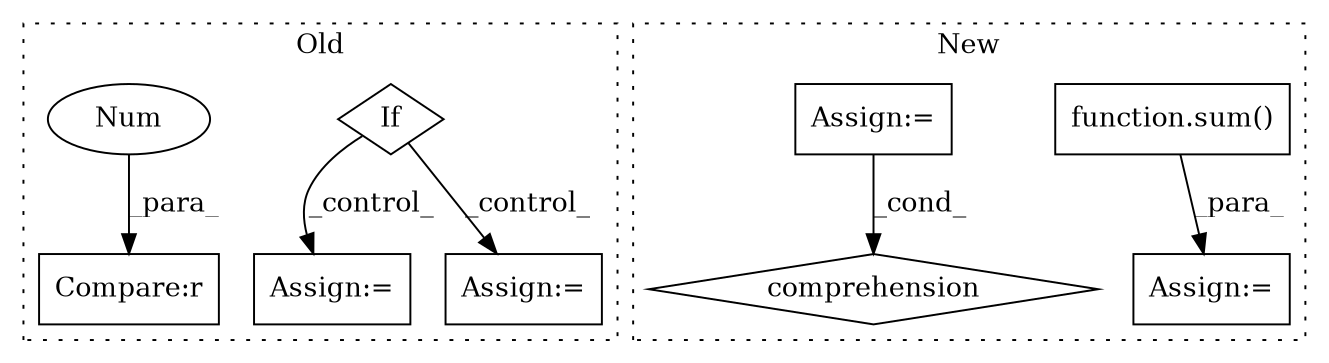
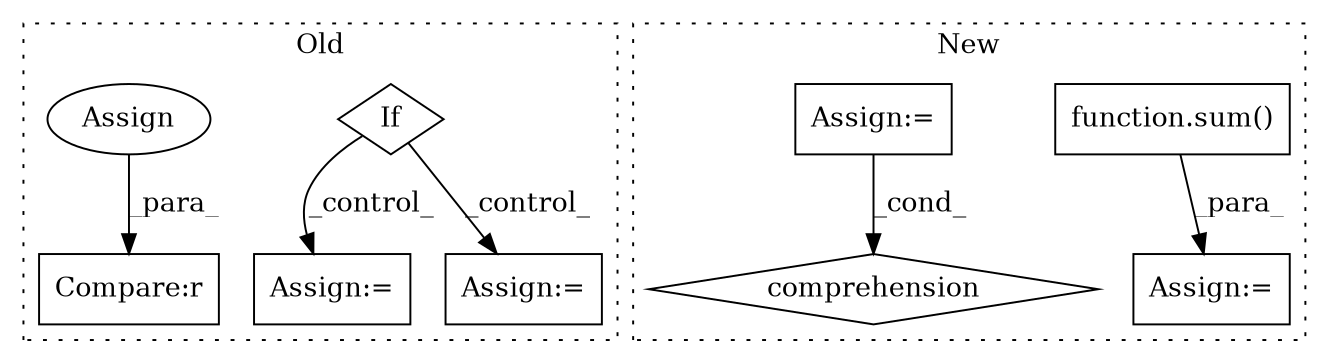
(129, 119) -> (129, 119)
